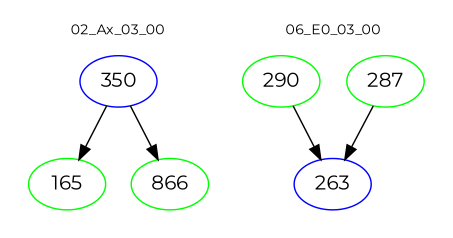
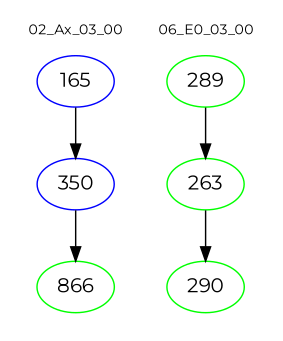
(386, 81) -> (206, 81)
(96, 126) -> (76, 126)
(304, 126) -> (206, 229)
(67, 184) -> (76, 81)
(333, 184) -> (206, 184)
